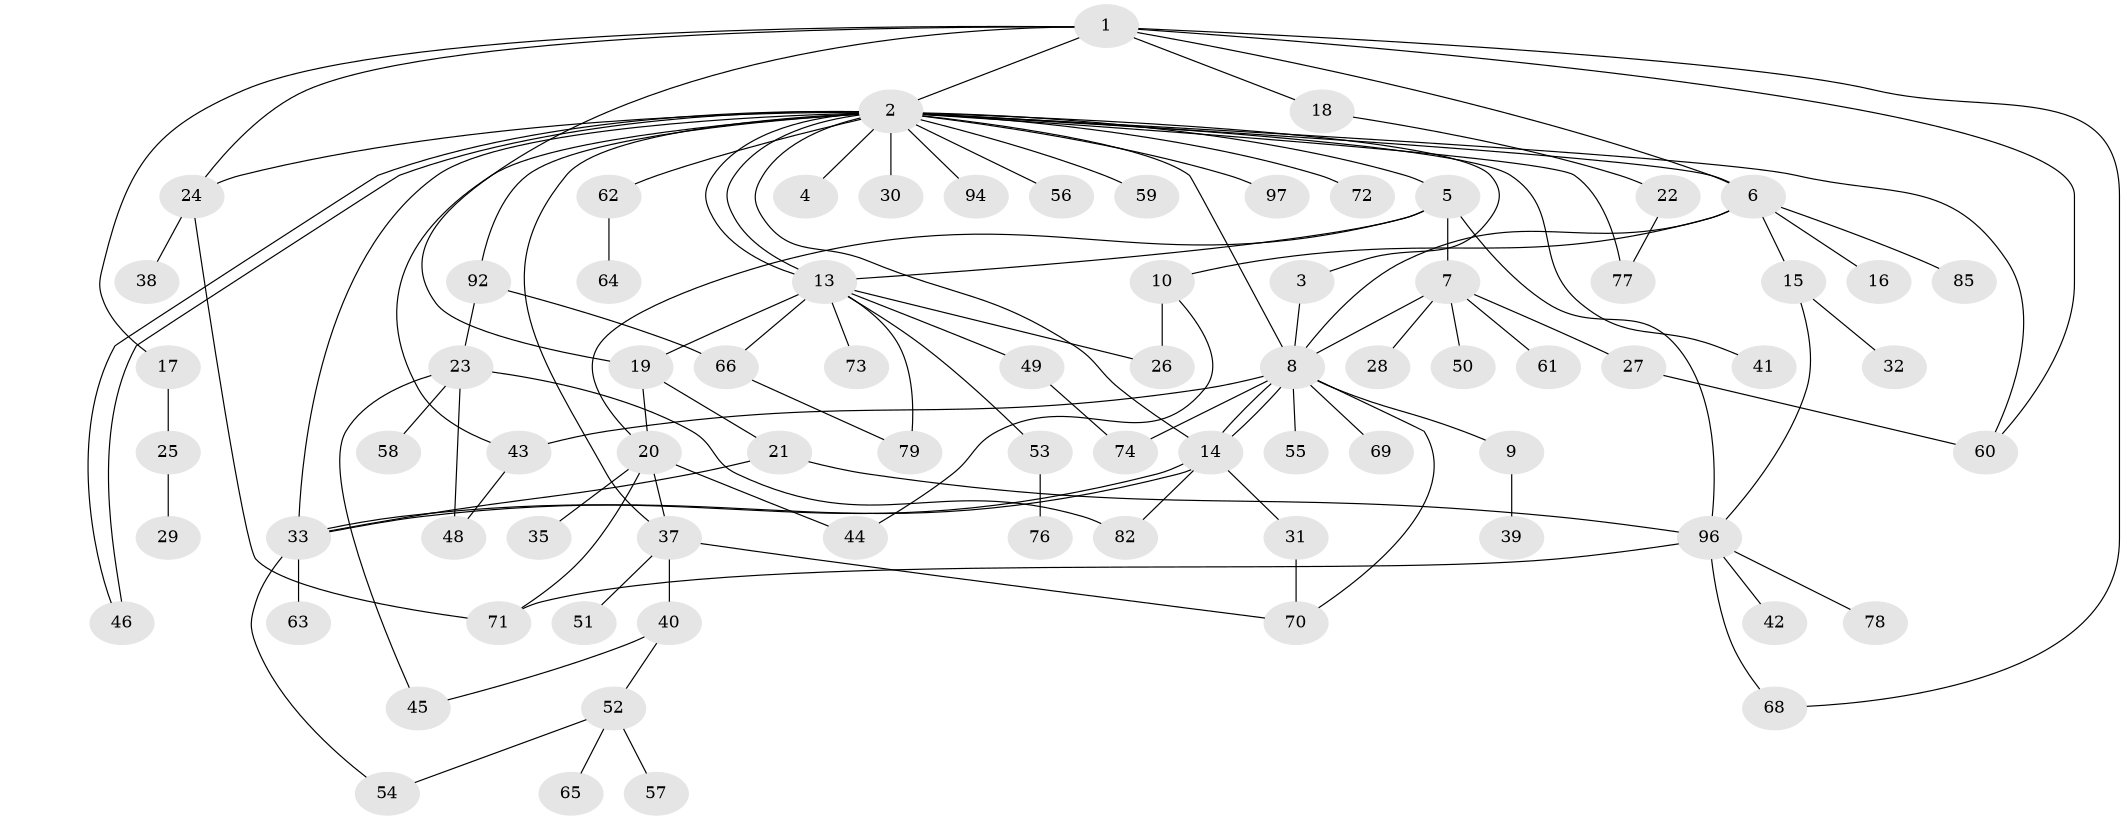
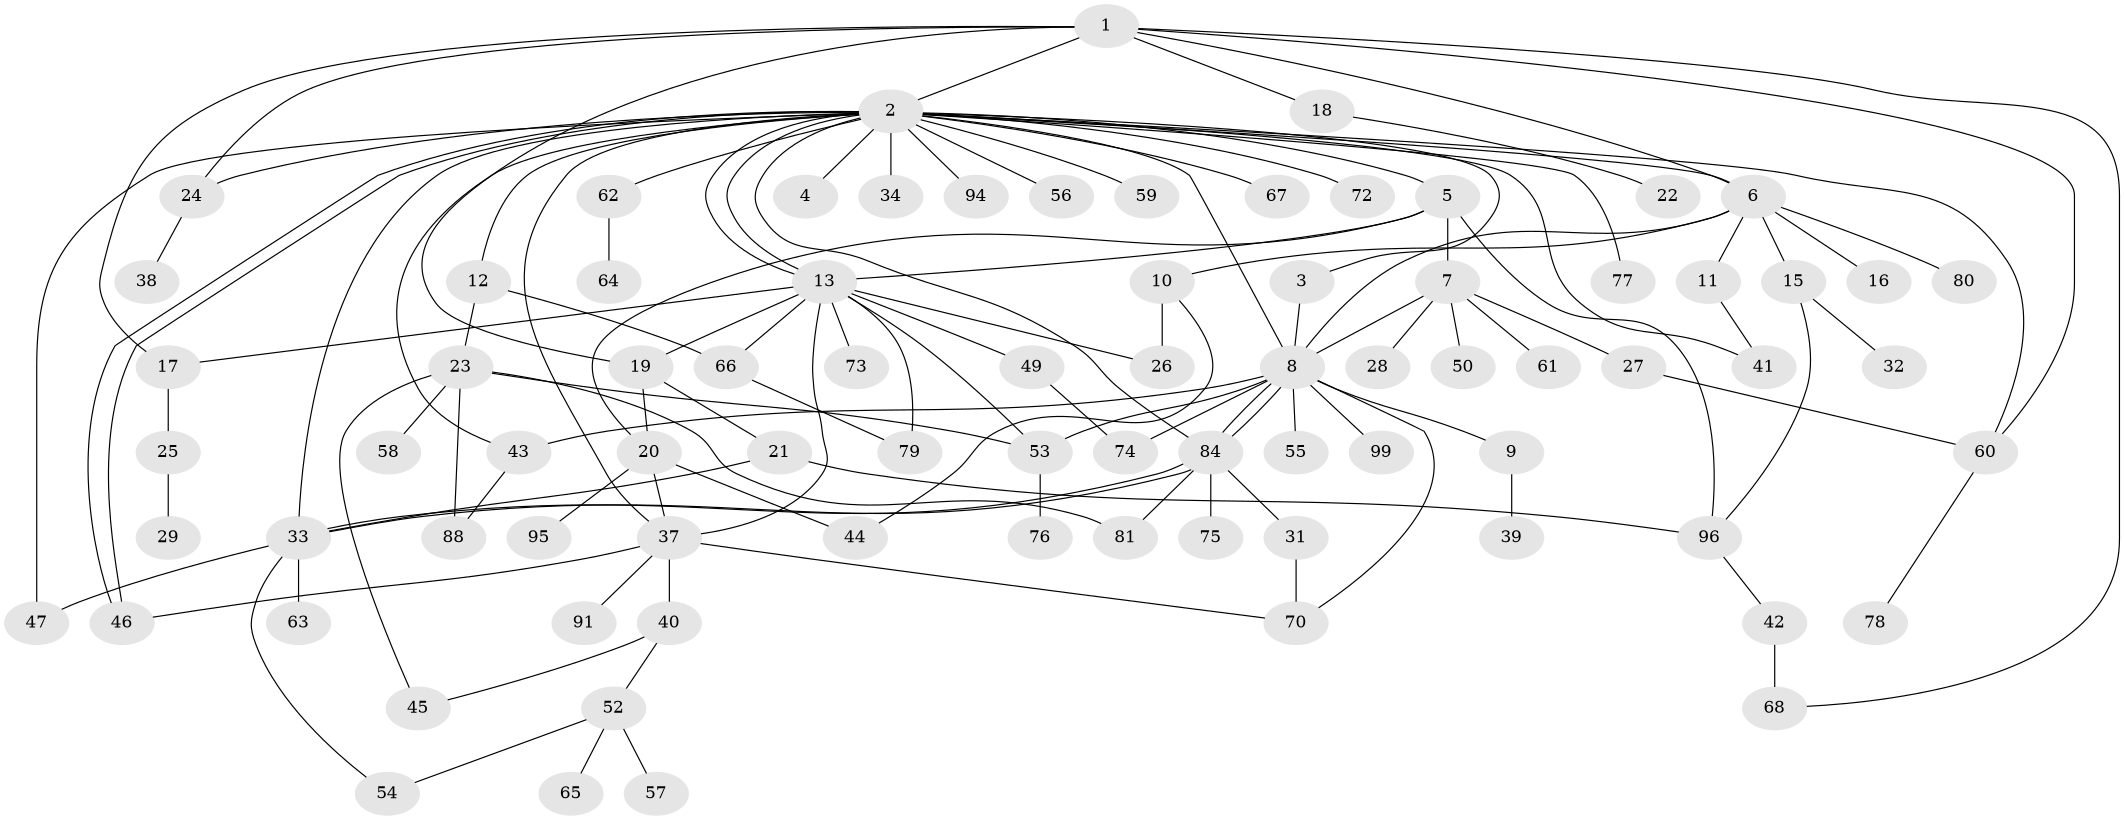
(891, 197) -> (891, 197)
(1277, 197) -> (1277, 197)
(1644, 242) -> none
(479, 282) -> (479, 282)
none -> (1708, 282)
(1964, 282) -> (1964, 282)
none -> (496, 325)
none -> (752, 405)
none -> (1166, 409)
(1211, 453) -> (1211, 453)
(1381, 453) -> (1381, 453)
none -> (827, 458)
(454, 538) -> (454, 538)
(539, 538) -> (539, 538)
(1125, 538) -> (1125, 538)
none -> (1211, 538)
(1792, 580) -> (1931, 538)
none -> (397, 585)
none -> (37, 623)
(499, 623) -> none
(584, 623) -> (584, 623)
(1726, 628) -> (1775, 666)
